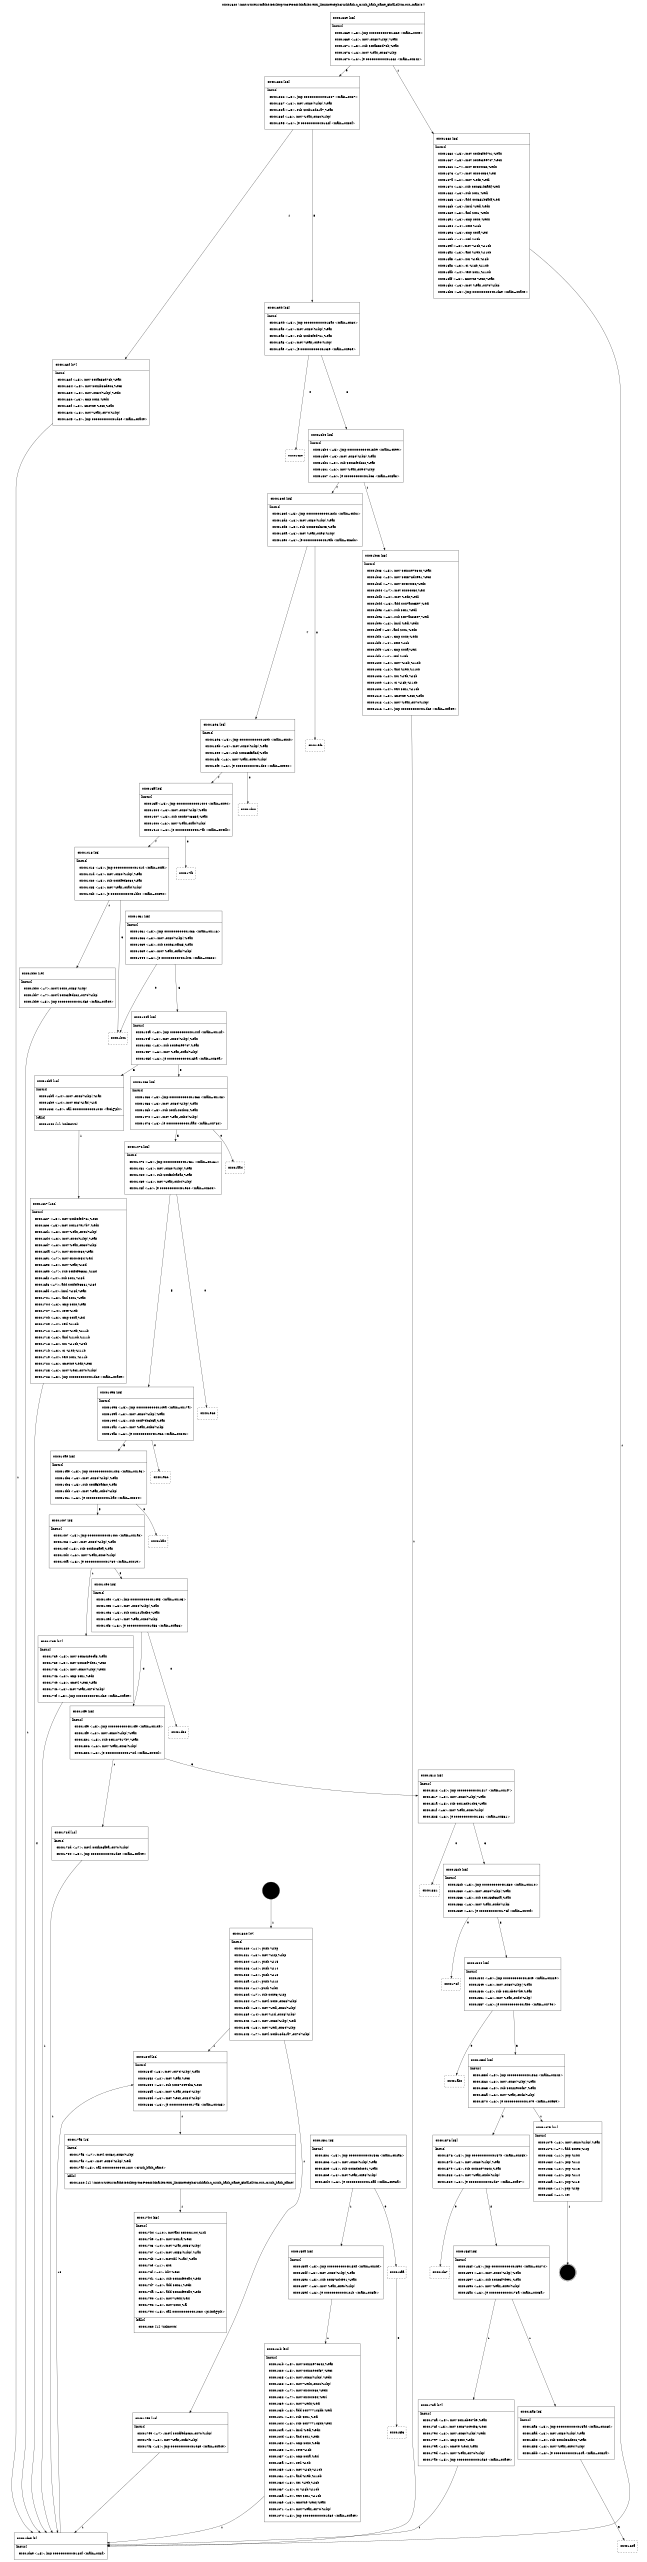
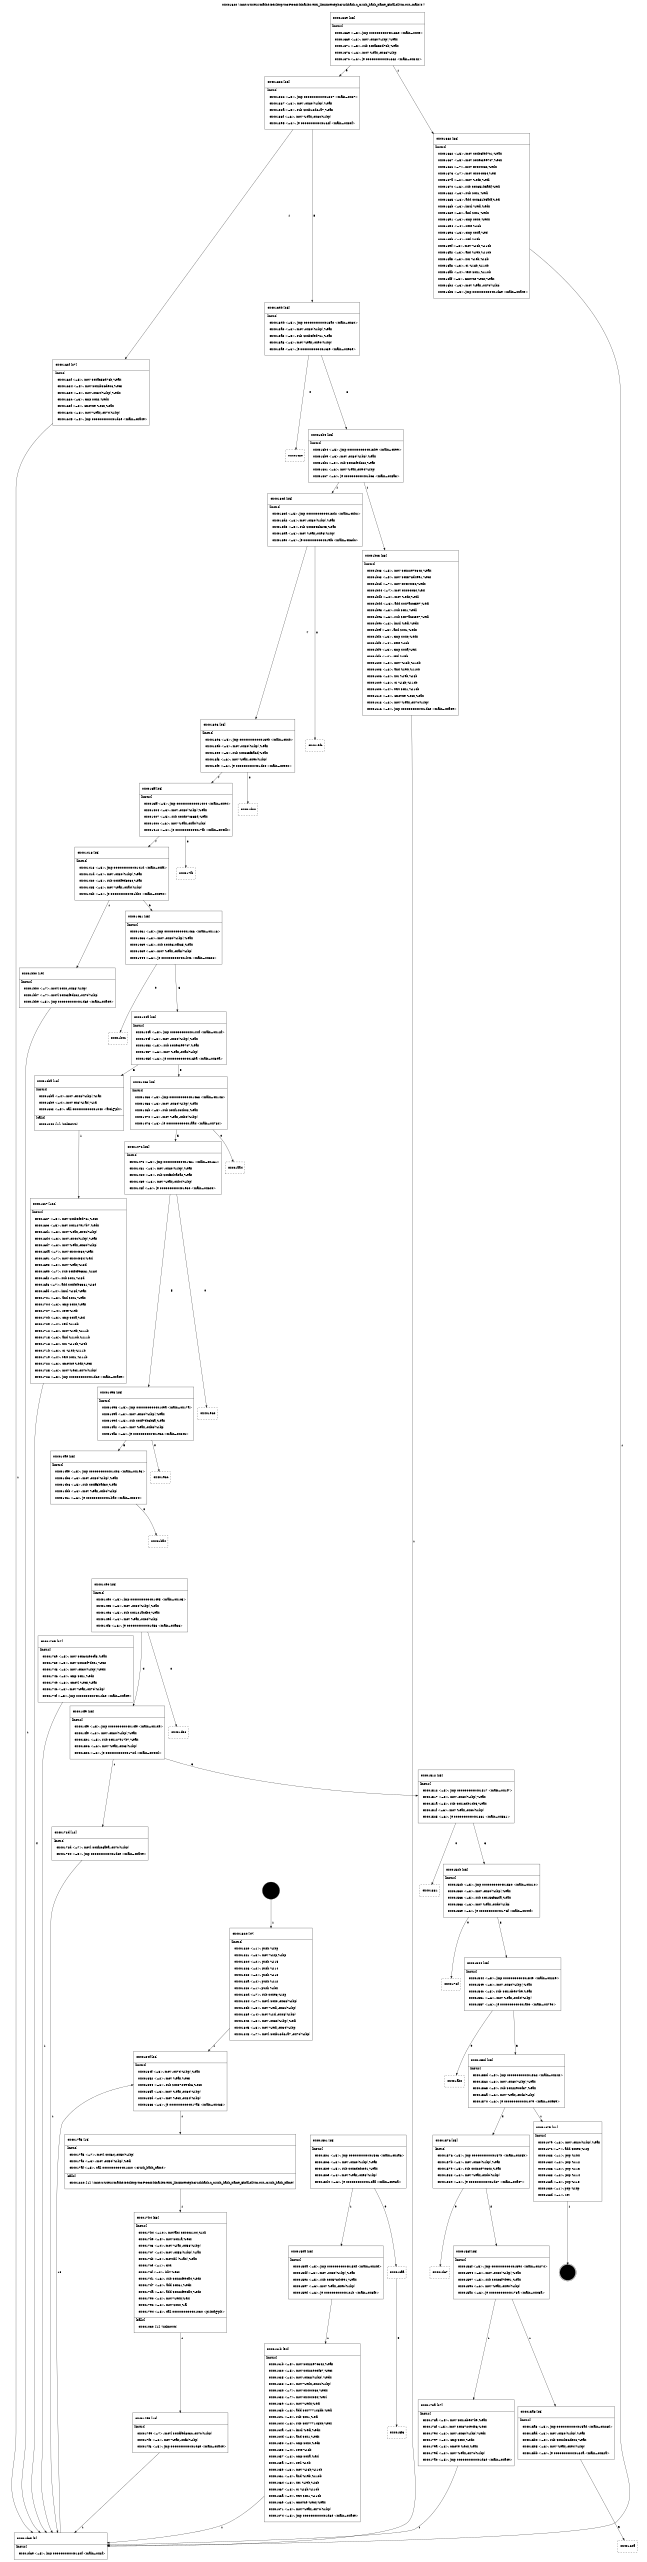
(337, 488) -> (337, 488)
(119, 965) -> (147, 905)
(97, 1542) -> none
(274, 2230) -> (180, 2372)
